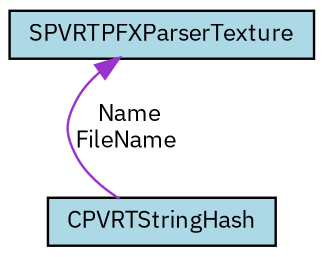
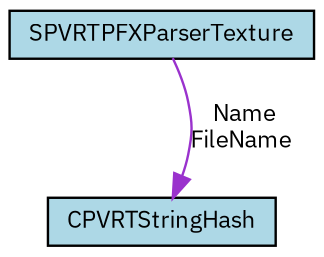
(70, 140) -> (191, 116)
